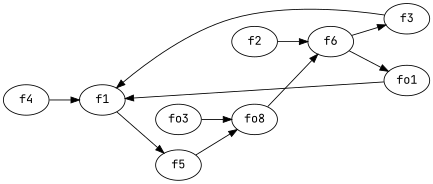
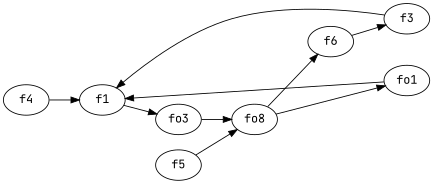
(255, 42) -> none
(365, 59) -> (327, 101)
(137, 130) -> (136, 109)
